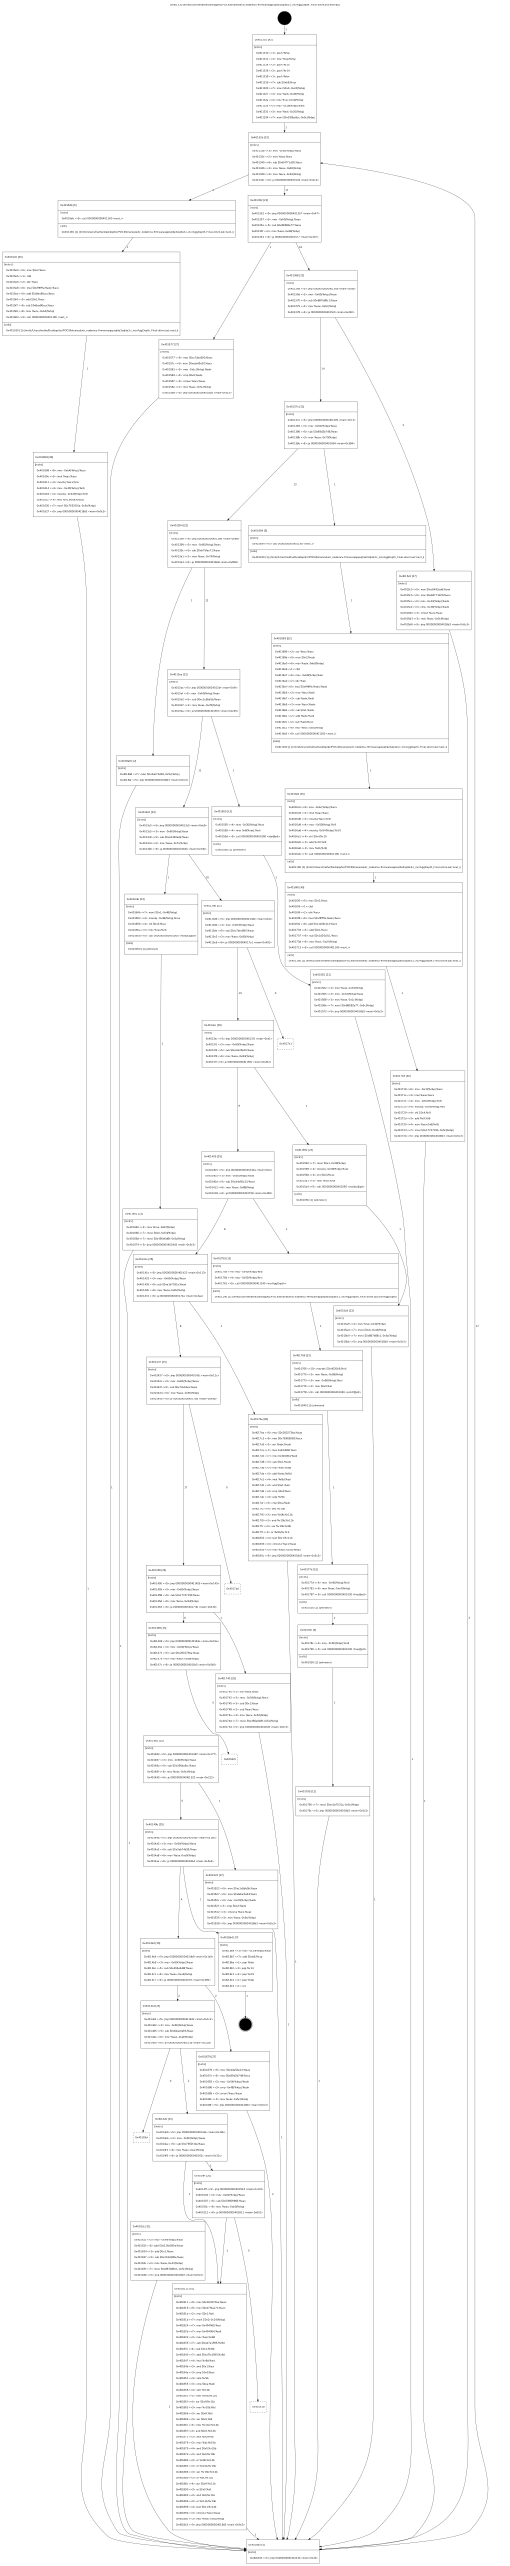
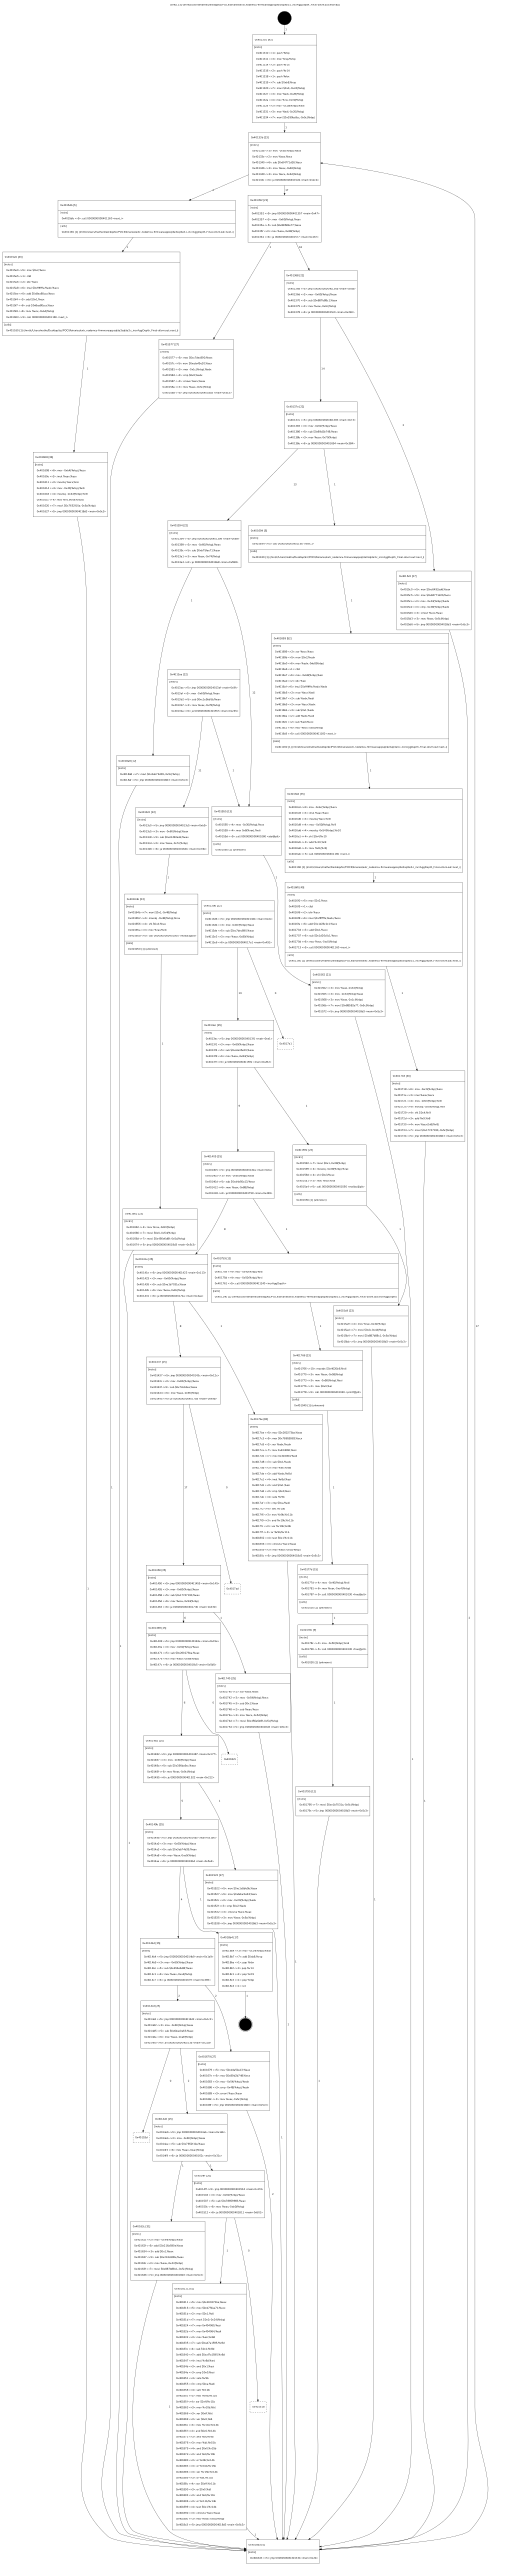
(204, 618) -> (249, 684)
(204, 877) -> none
none -> (182, 1702)
(199, 2219) -> (176, 2190)
